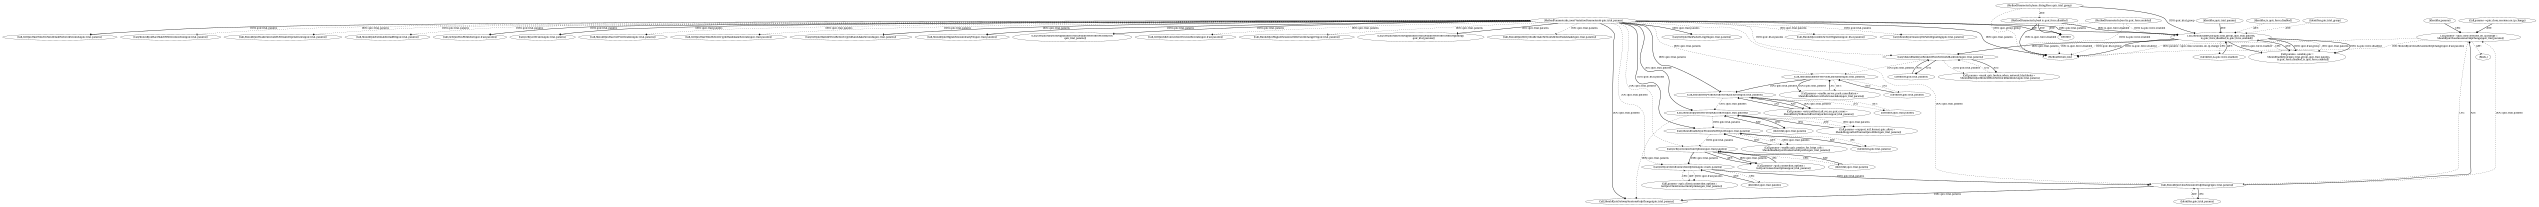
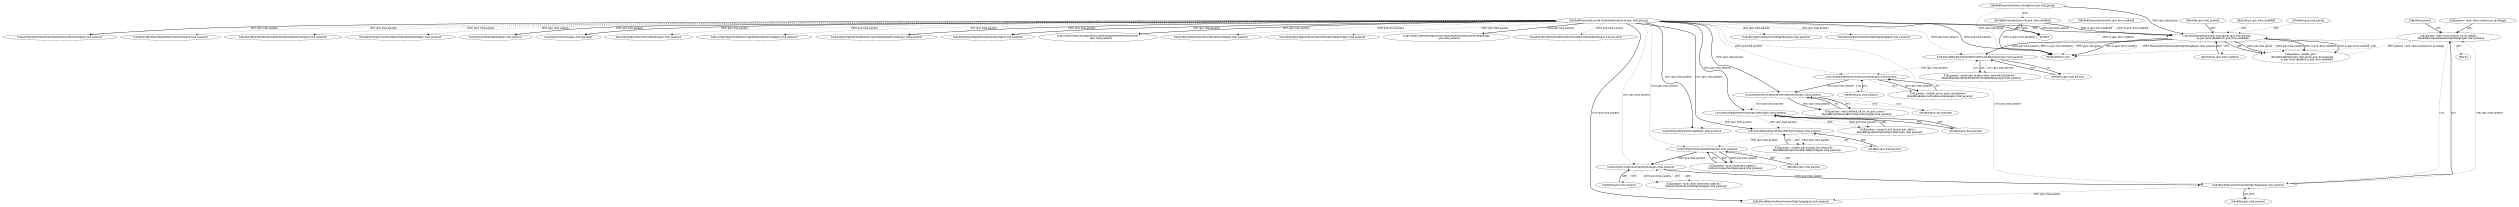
(2007, 28) -> (1991, 28)
(387, 37) -> (400, 37)
(1646, 145) -> (1722, 122)
(1688, 167) -> (1641, 167)
(1918, 193) -> (2021, 193)
